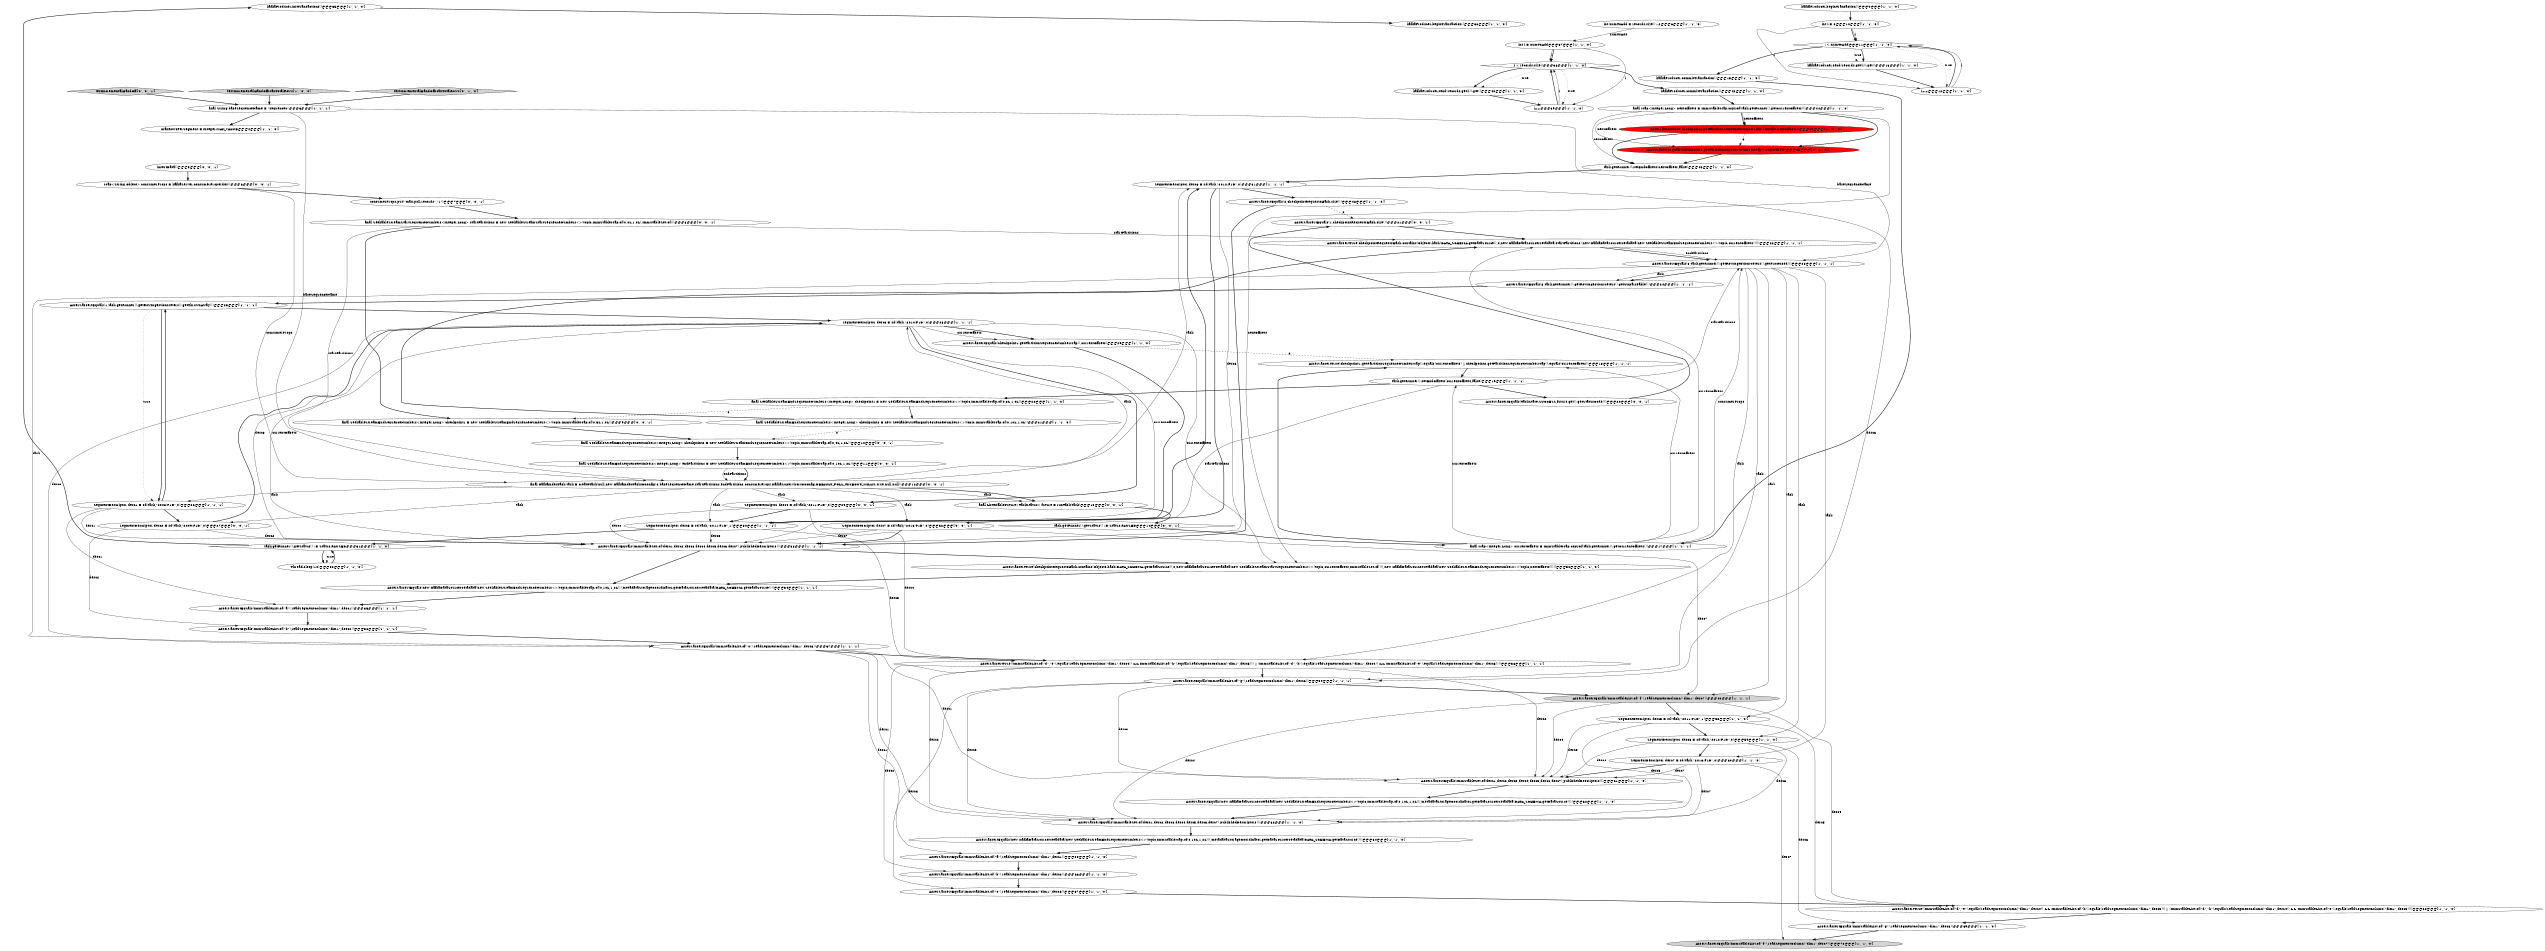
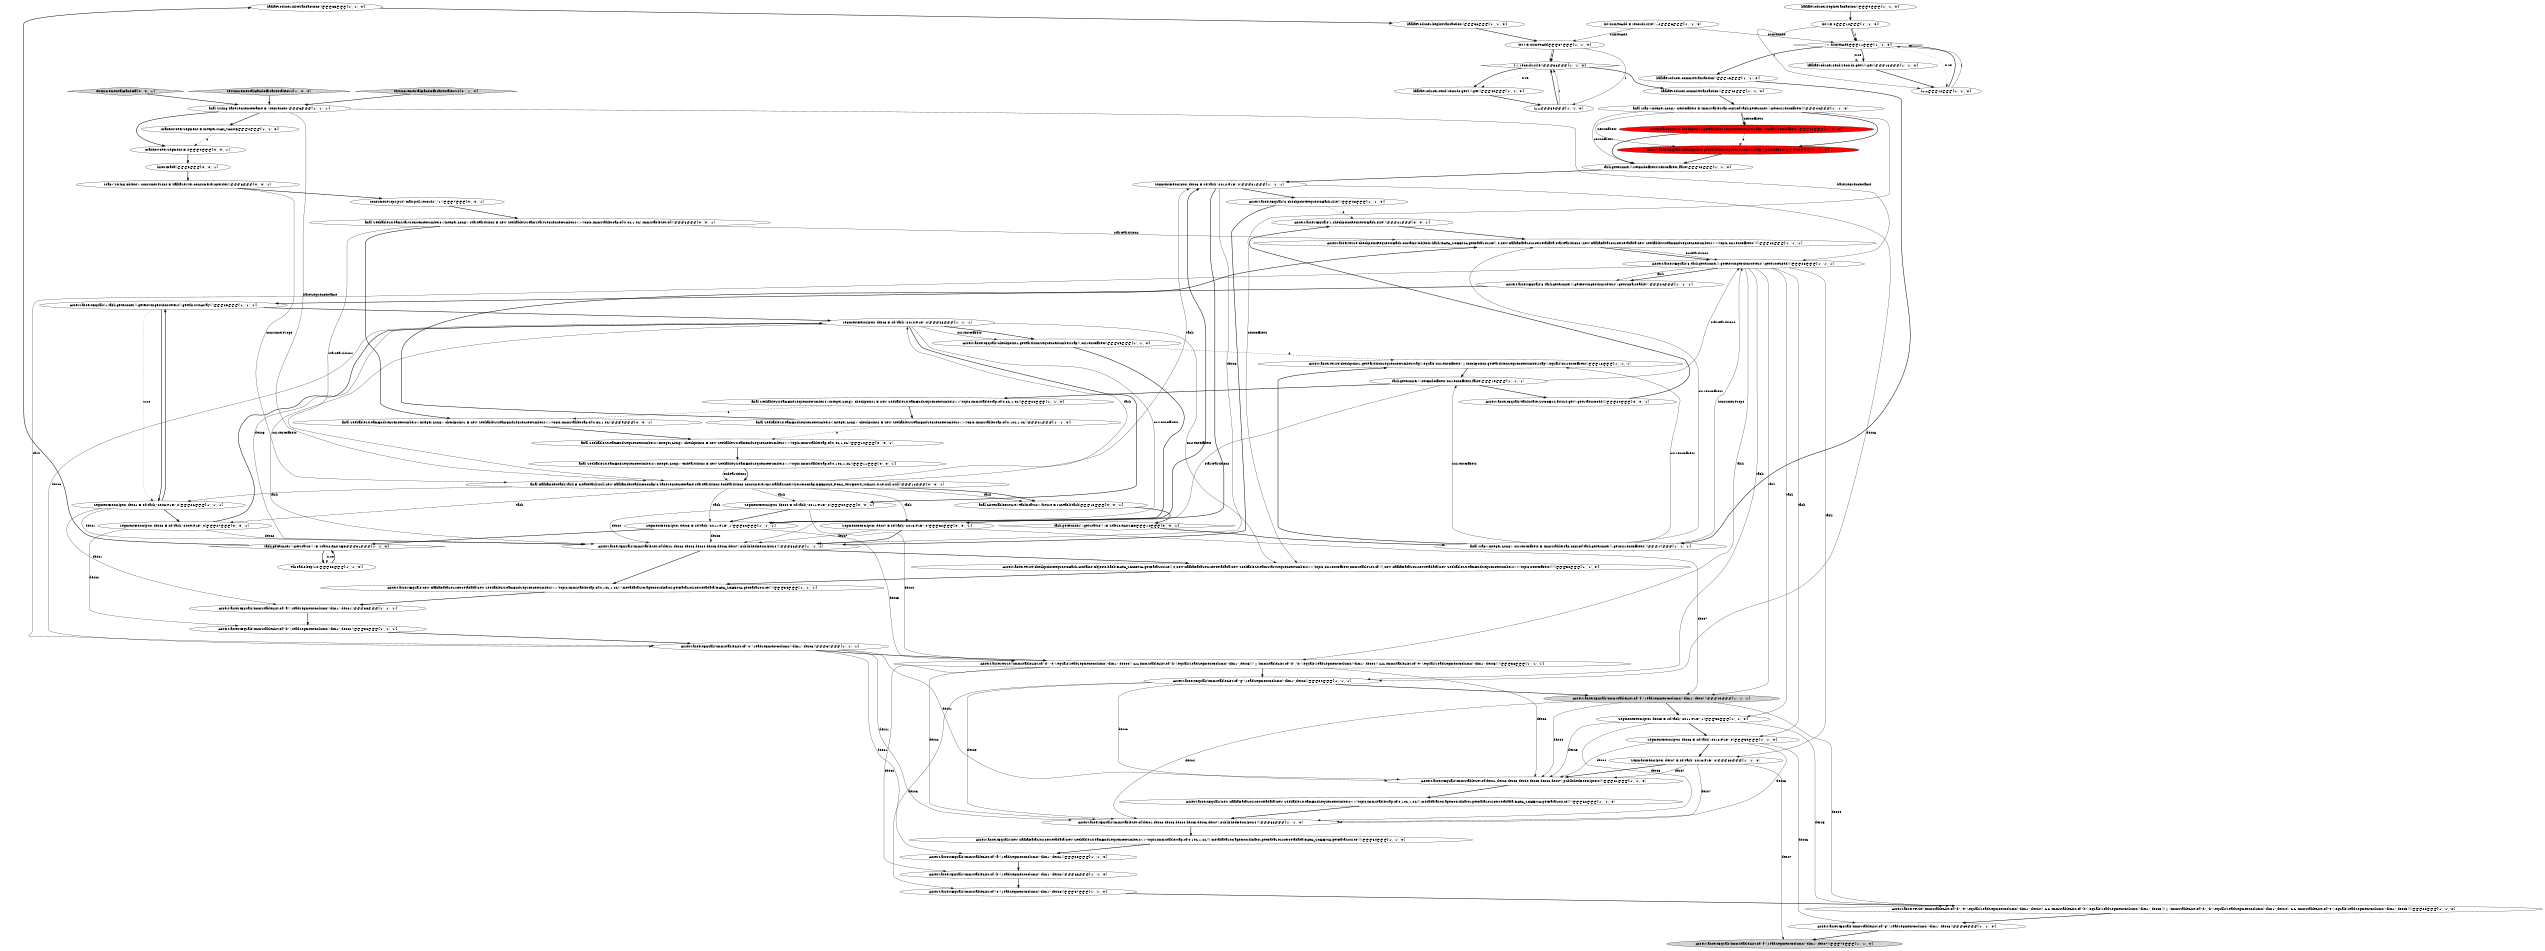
none -> (1505, 34)
none -> (1756, 35)
(1568, 85) -> none
none -> (188, 150)
